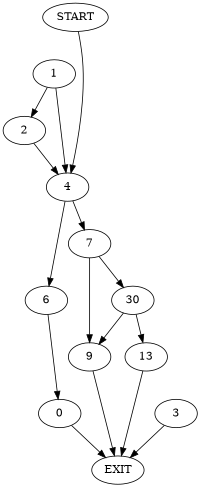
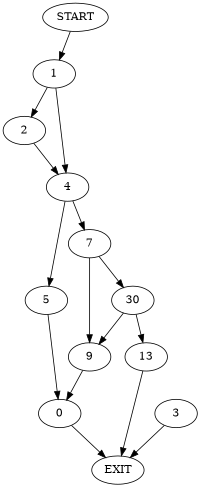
(83, 99) -> (66, 42)
(46, 300) -> (46, 300)
(103, 409) -> (77, 382)
